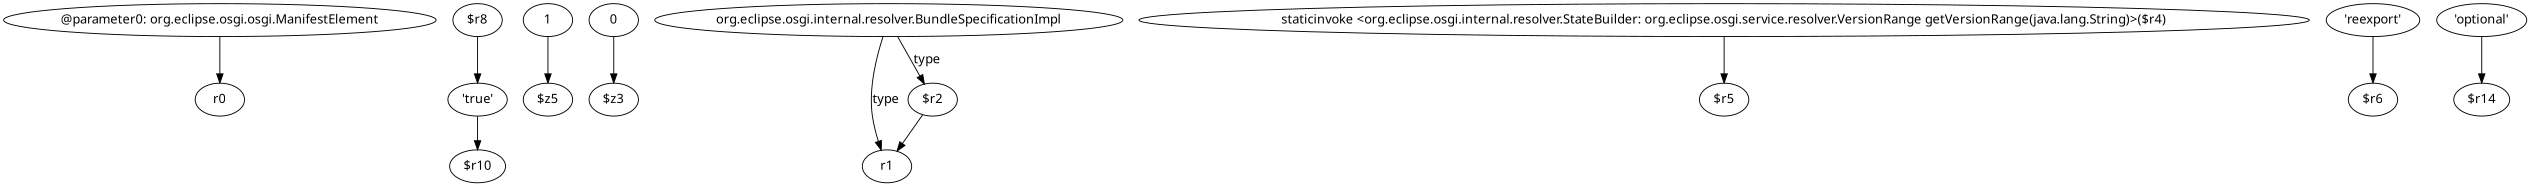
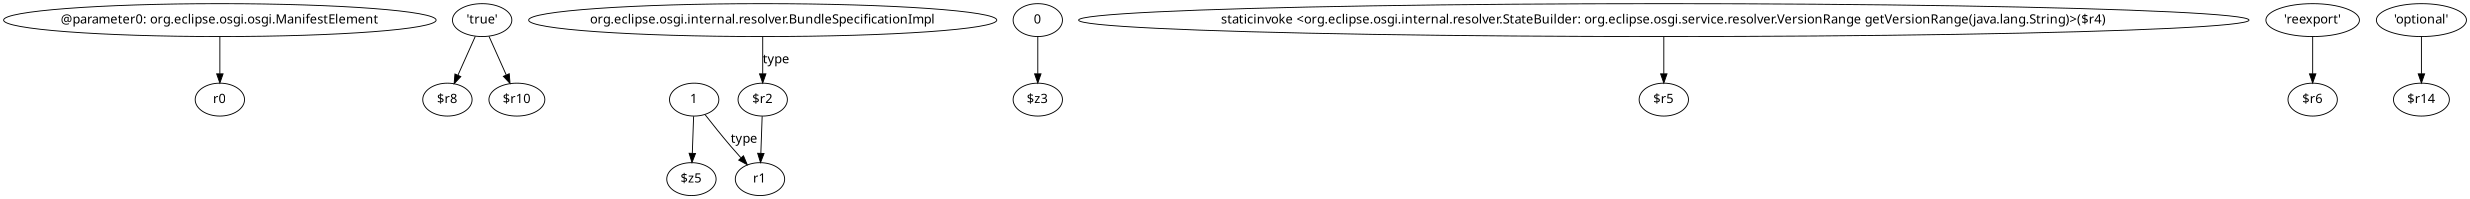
(478, 55) -> (467, 56)
(872, 89) -> (723, 137)
